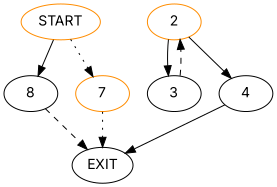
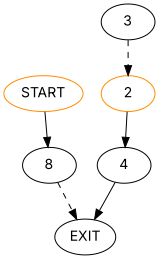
(168, 53) -> none
(103, 94) -> none
